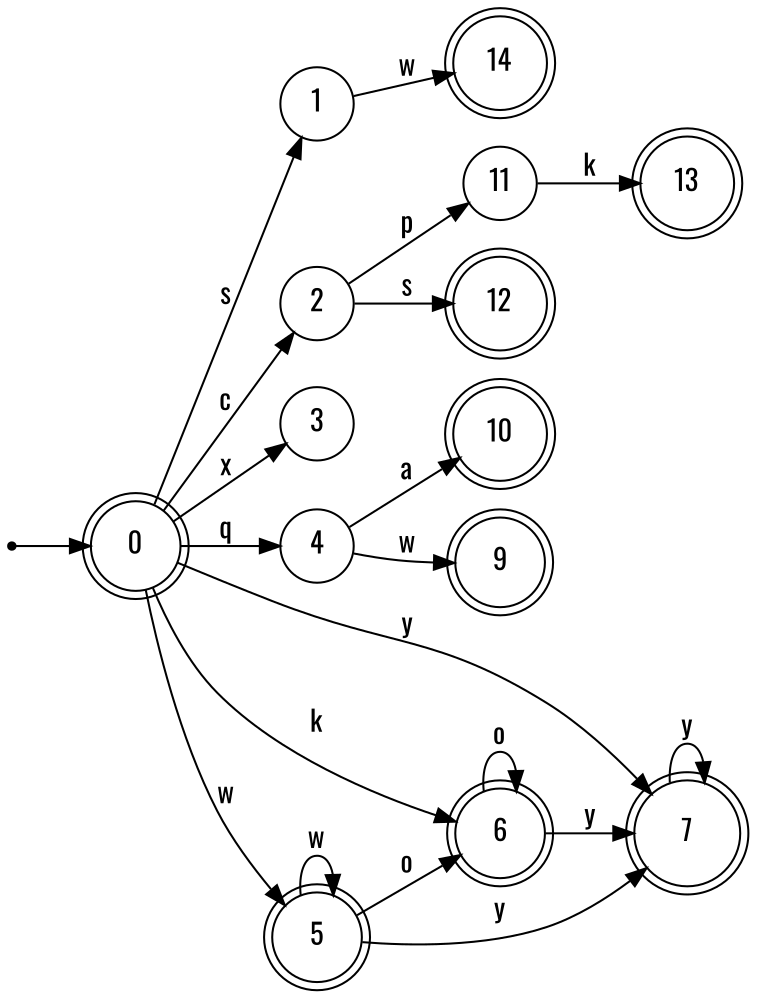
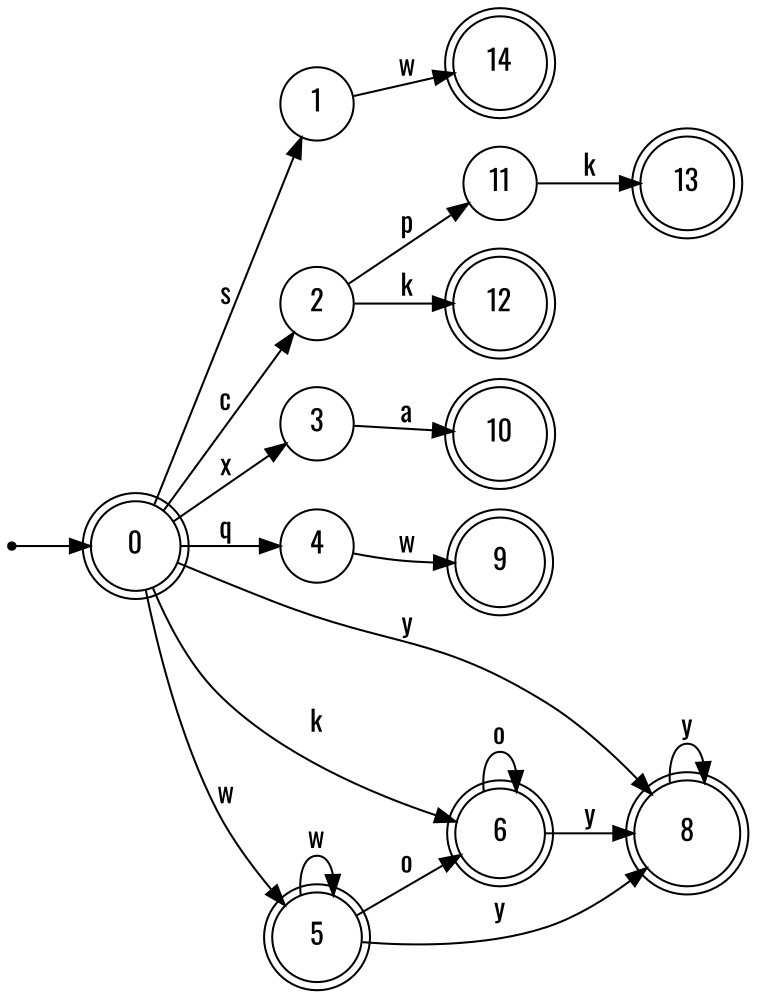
(408, 288) -> (408, 288)
(396, 498) -> (394, 428)
(687, 833) -> (687, 833)
